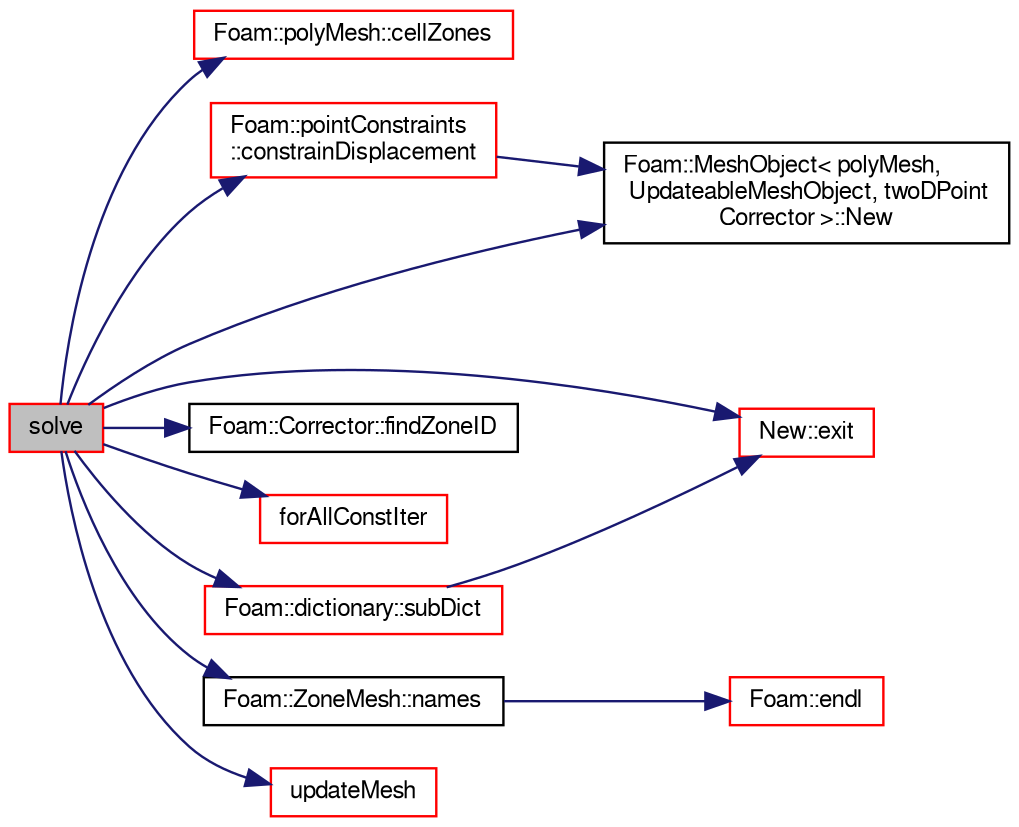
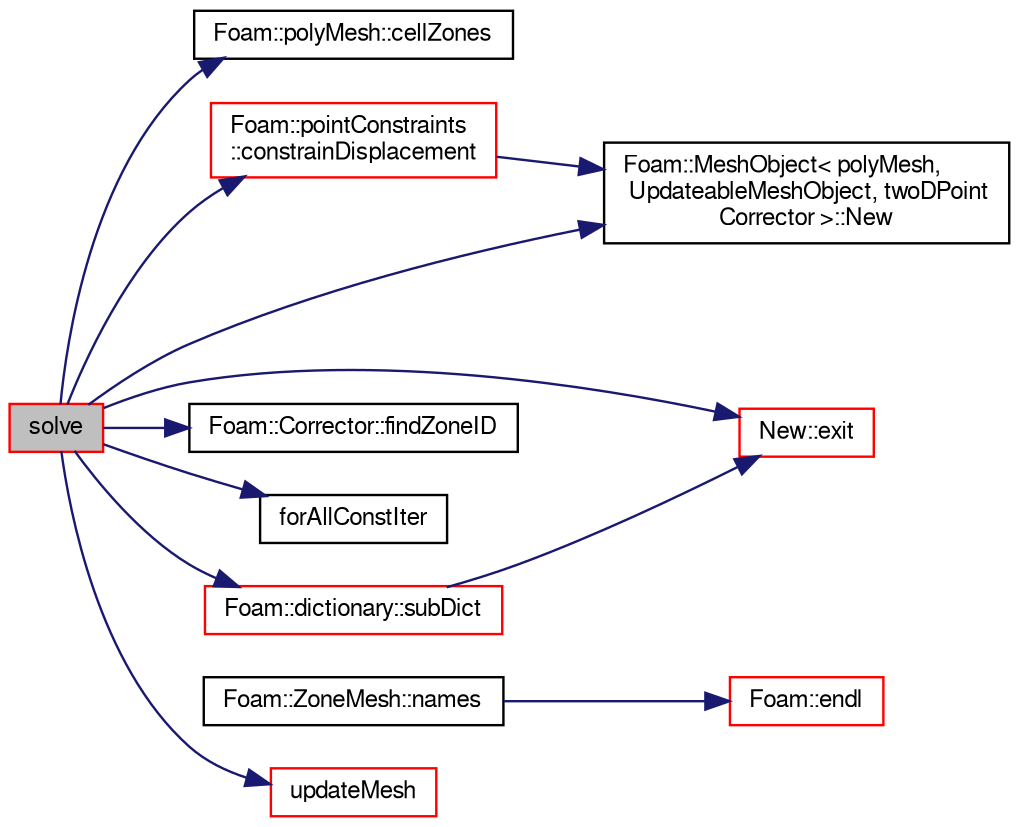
(354, 35) -> (354, 35)
(354, 519) -> (354, 519)
(119, 572) -> none
